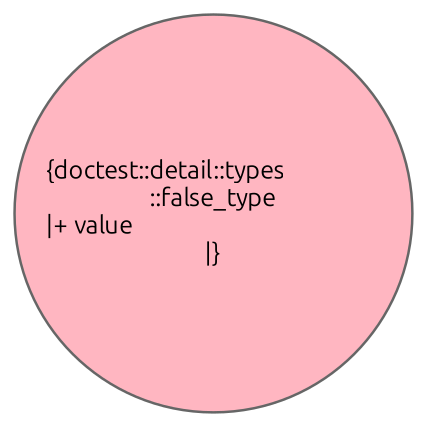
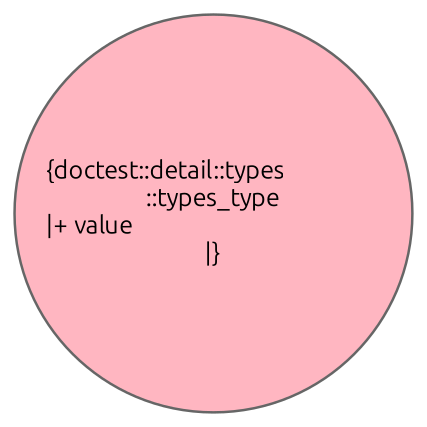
(213, 213) -> (213, 213)
